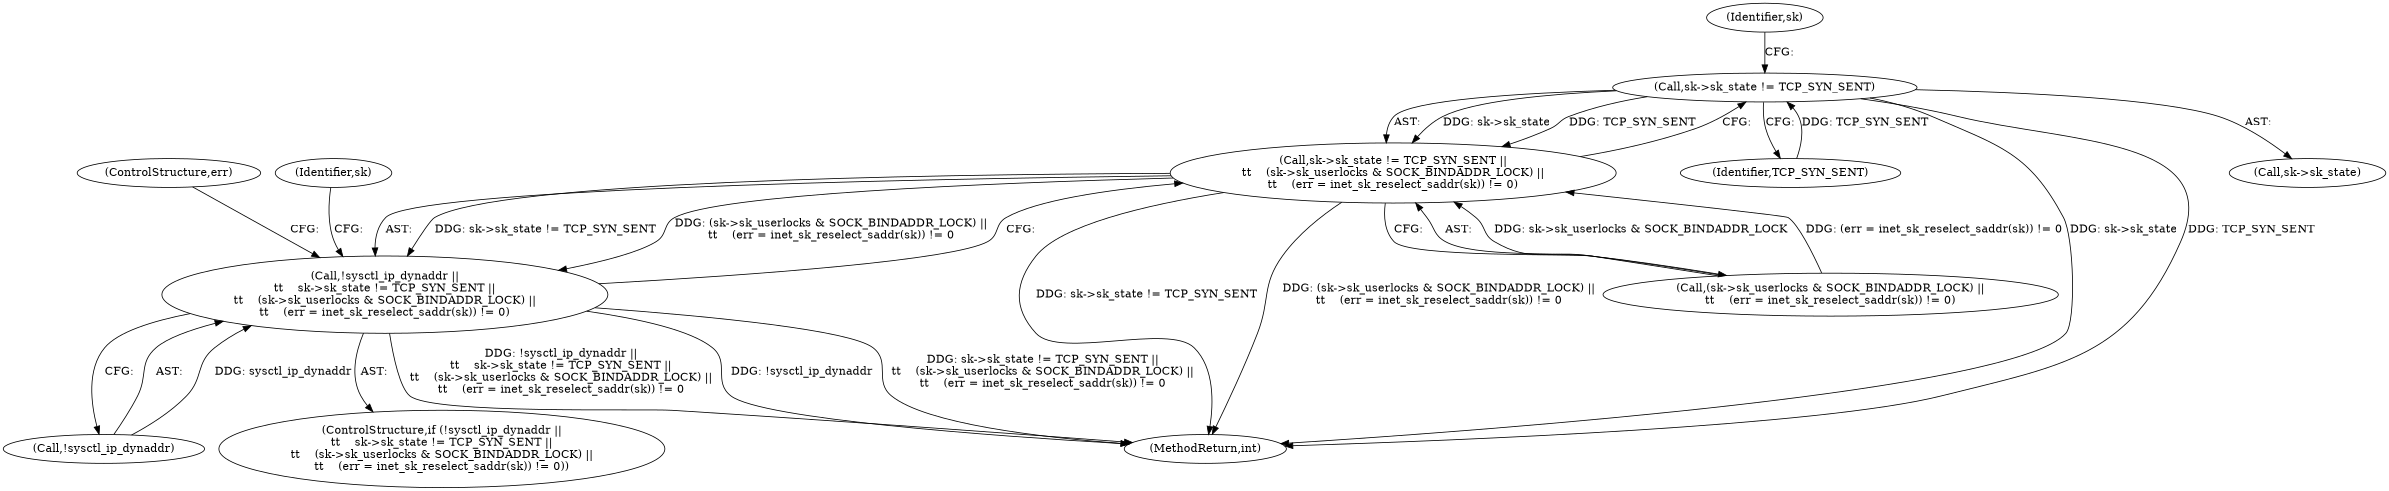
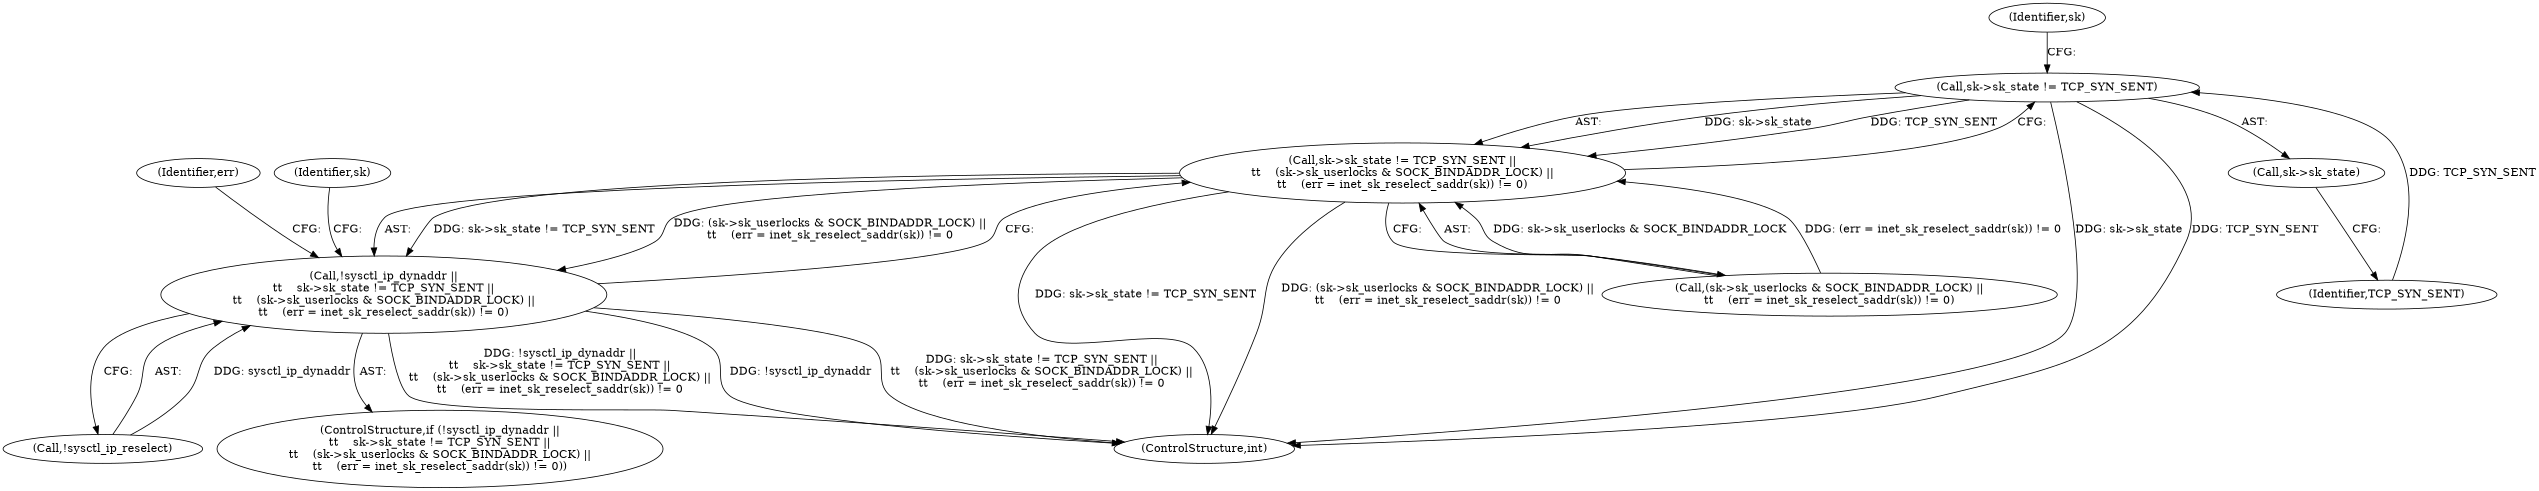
(1766, 128) -> (2345, 230)
(169, 173) -> (198, 173)
(104, 449) -> (103, 449)
(1205, 449) -> (1204, 449)
